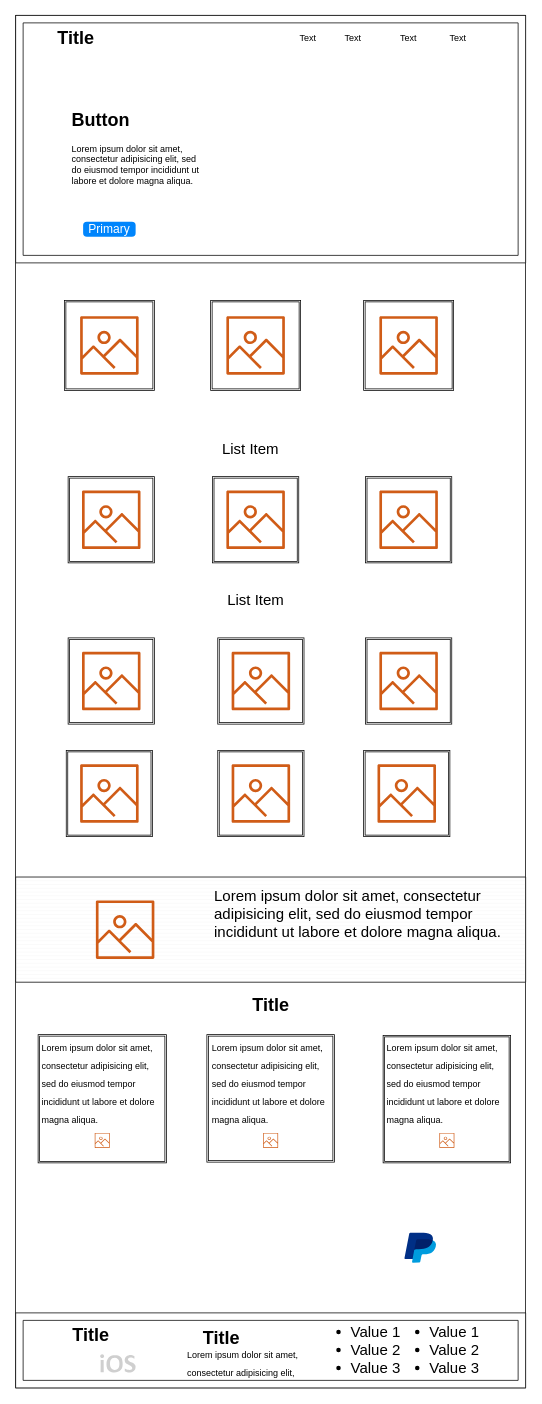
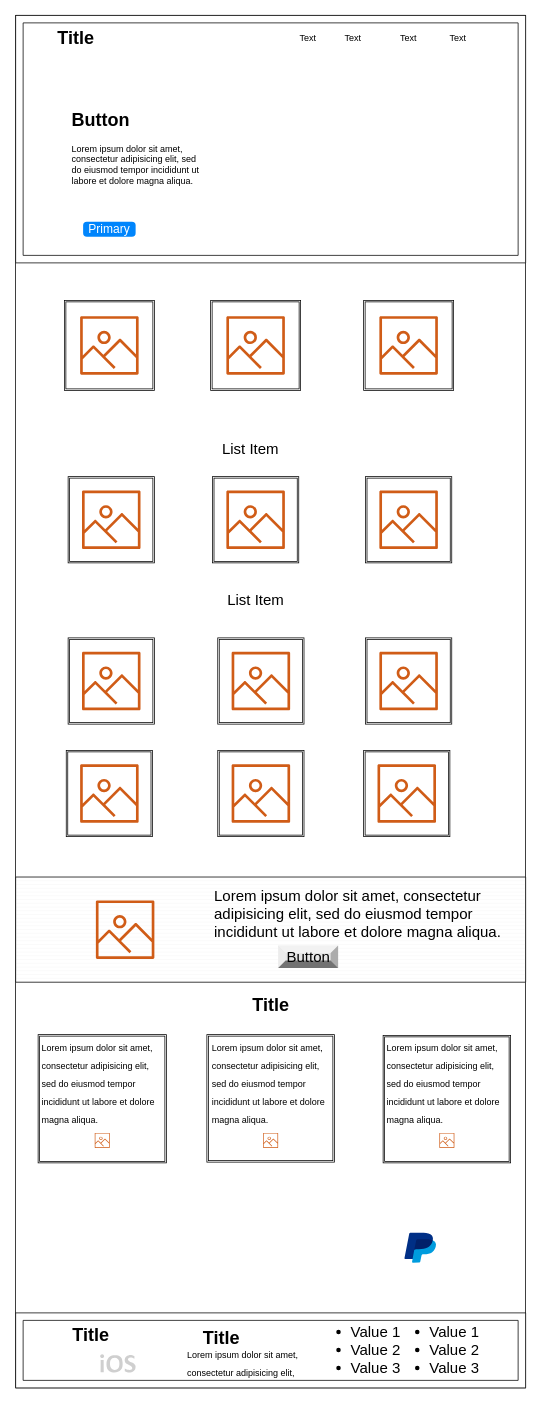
none -> (308, 957)
